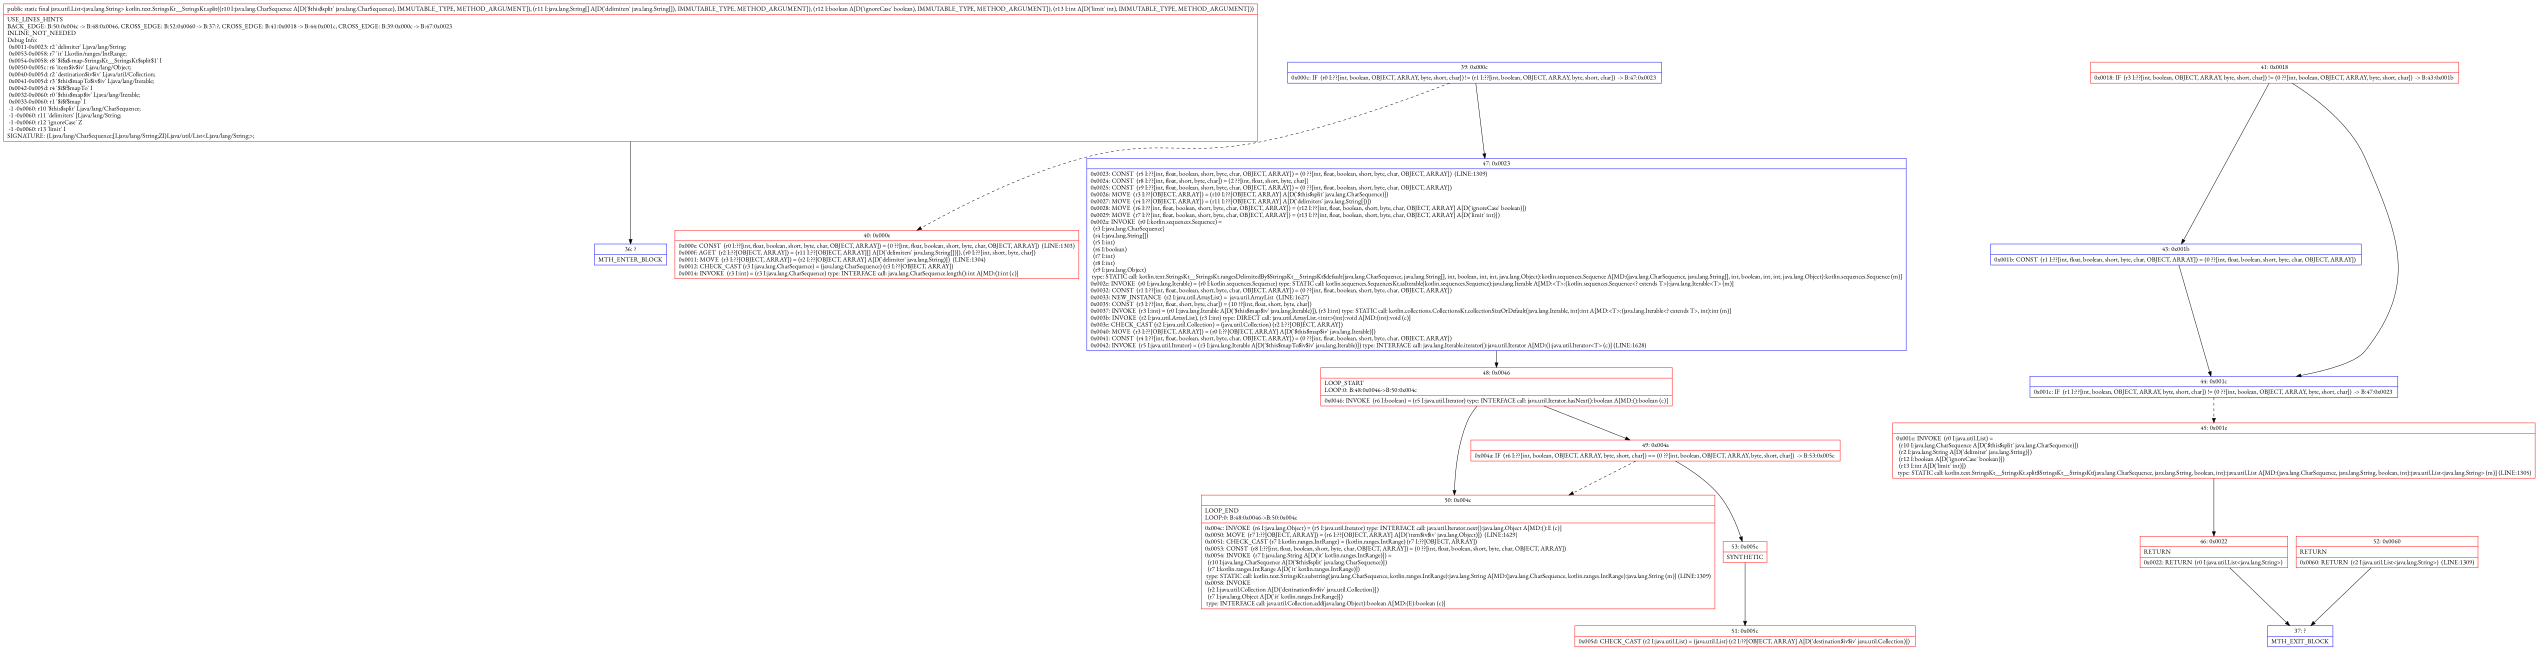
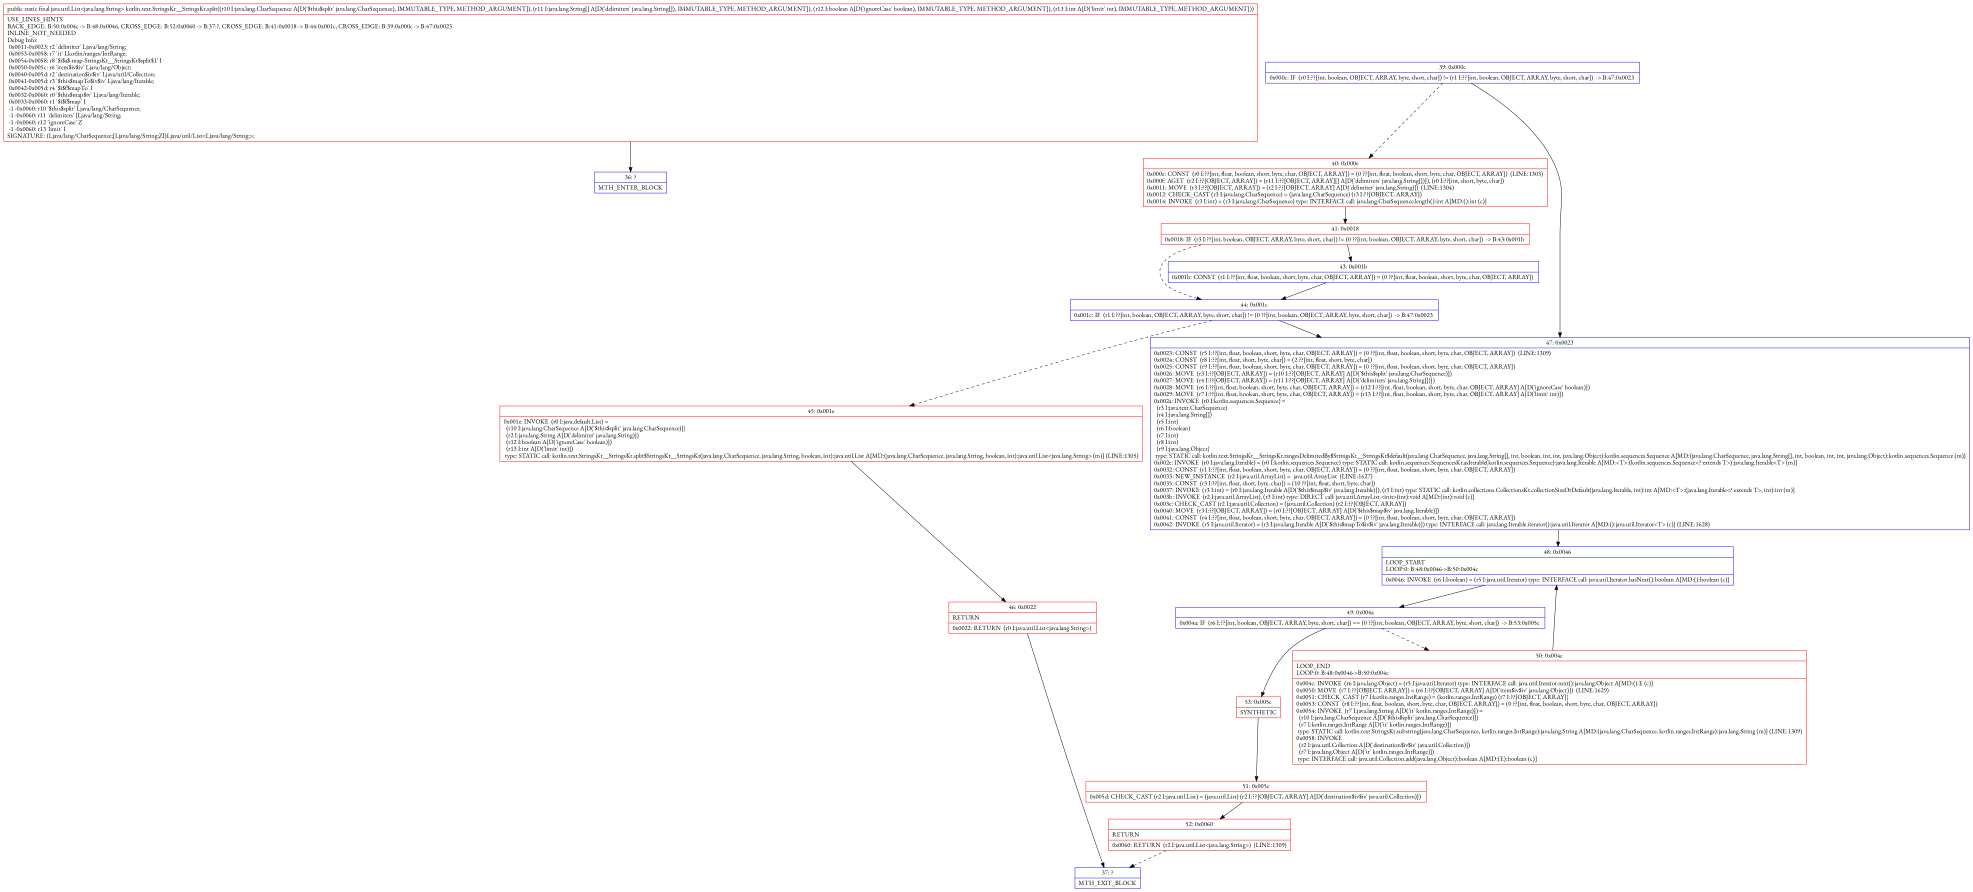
none -> (1345, 213)
(1128, 229) -> (1191, 408)
(2394, 238) -> (1160, 270)
none -> (1298, 328)
(1496, 387) -> (1558, 566)
(1946, 438) -> (557, 422)
(1460, 446) -> (1555, 620)
(1656, 451) -> (1360, 618)
(2343, 595) -> (1150, 858)
none -> (1233, 809)
